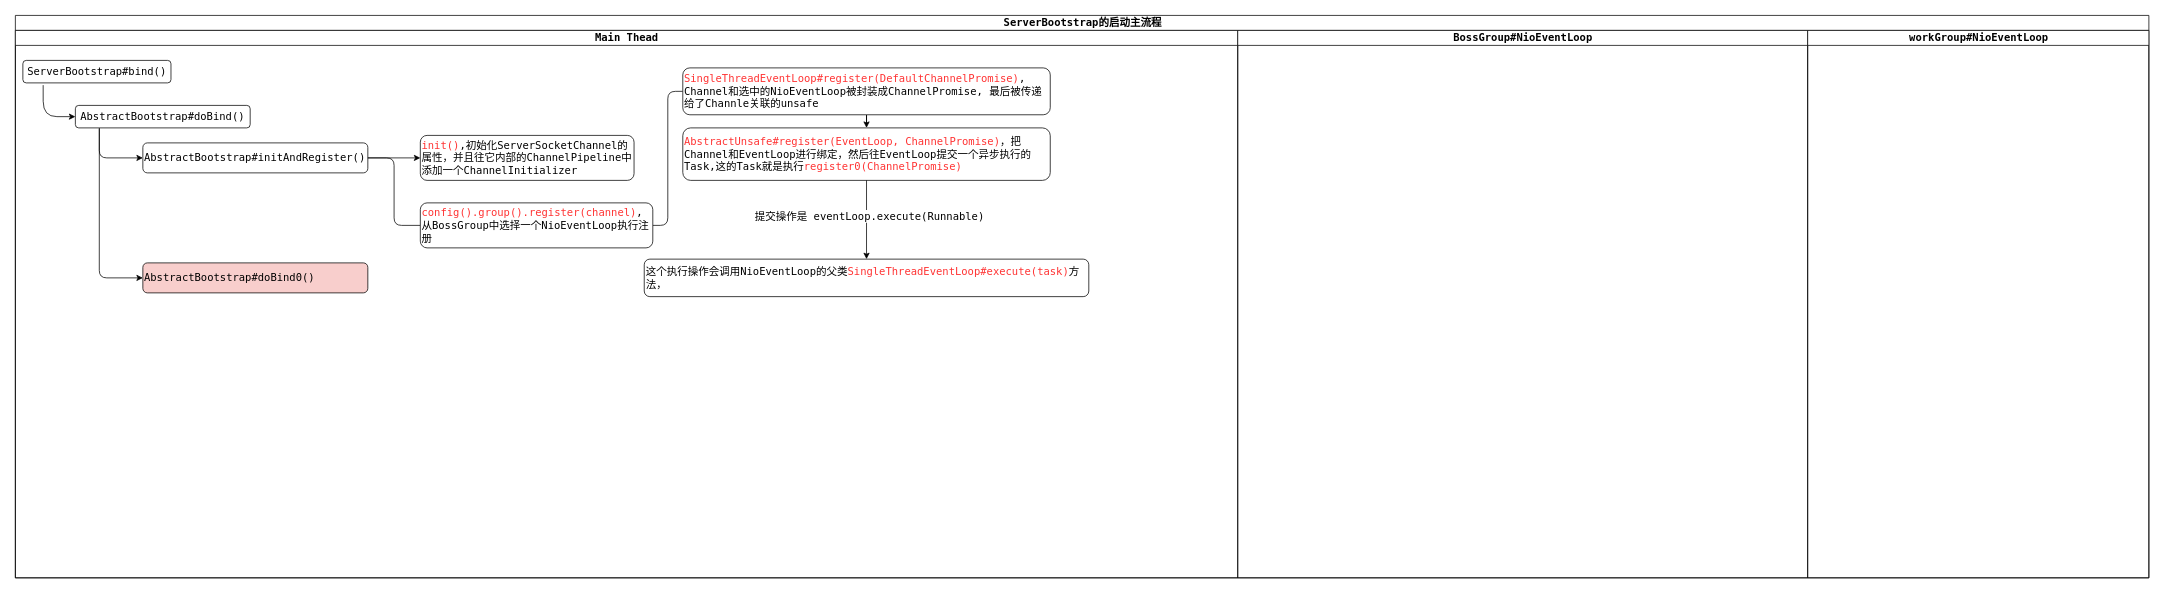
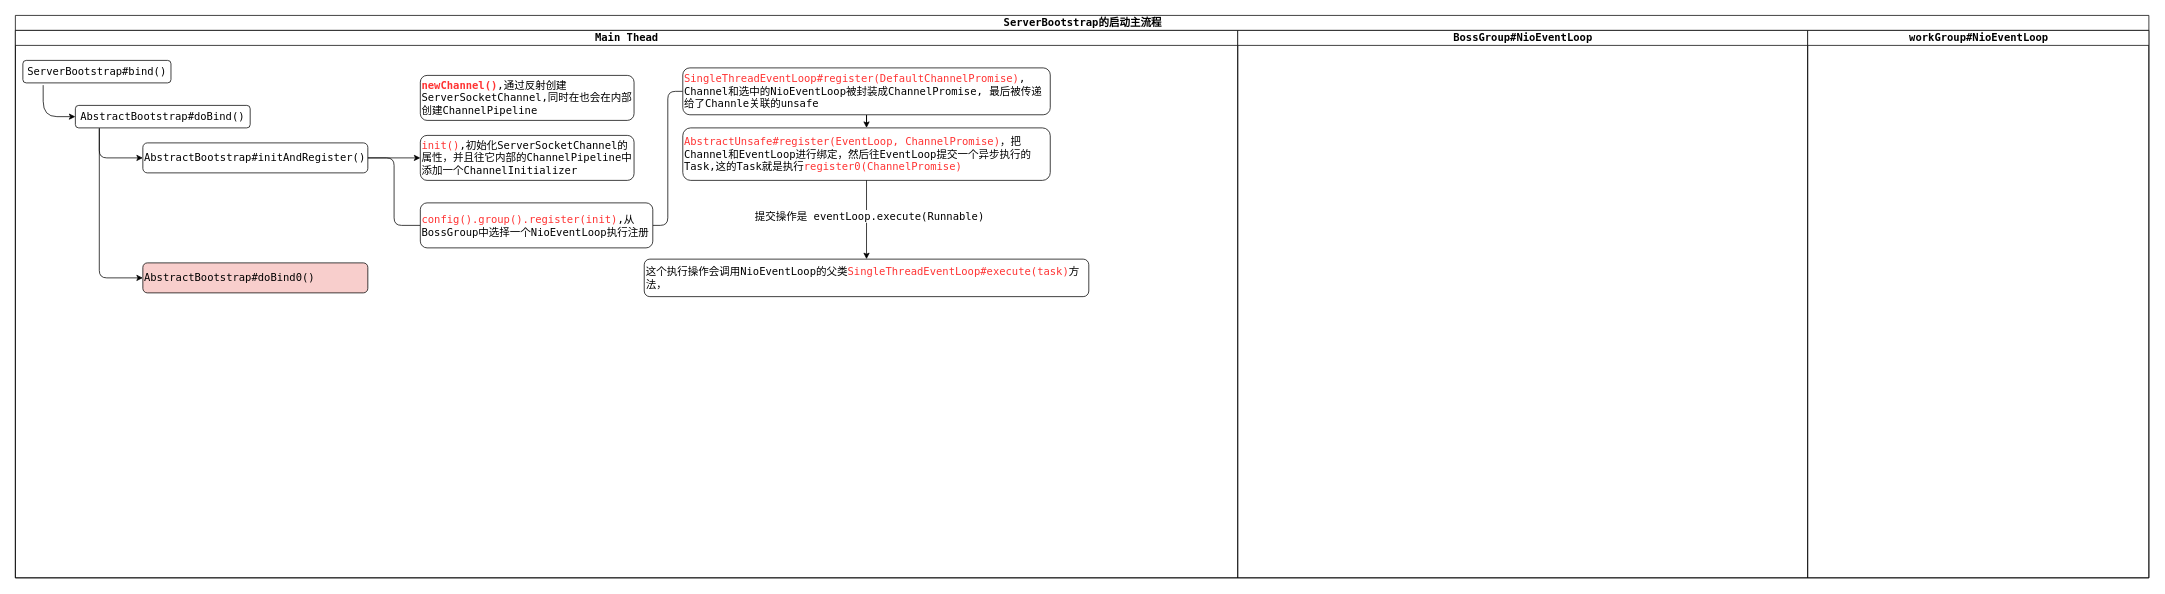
none -> (527, 98)
(537, 225) -> (537, 225)
